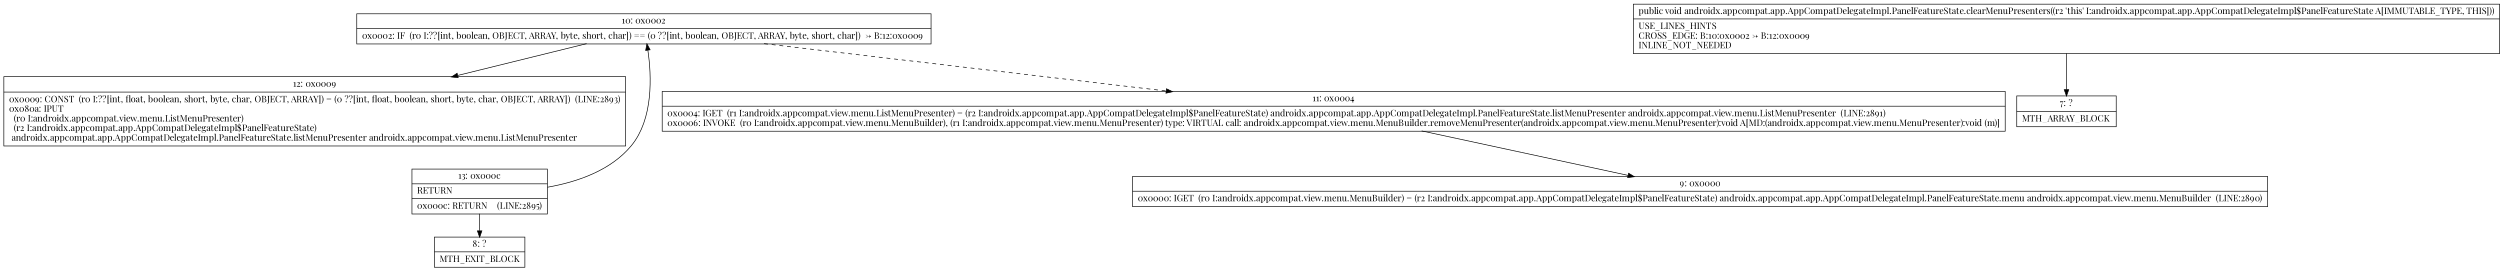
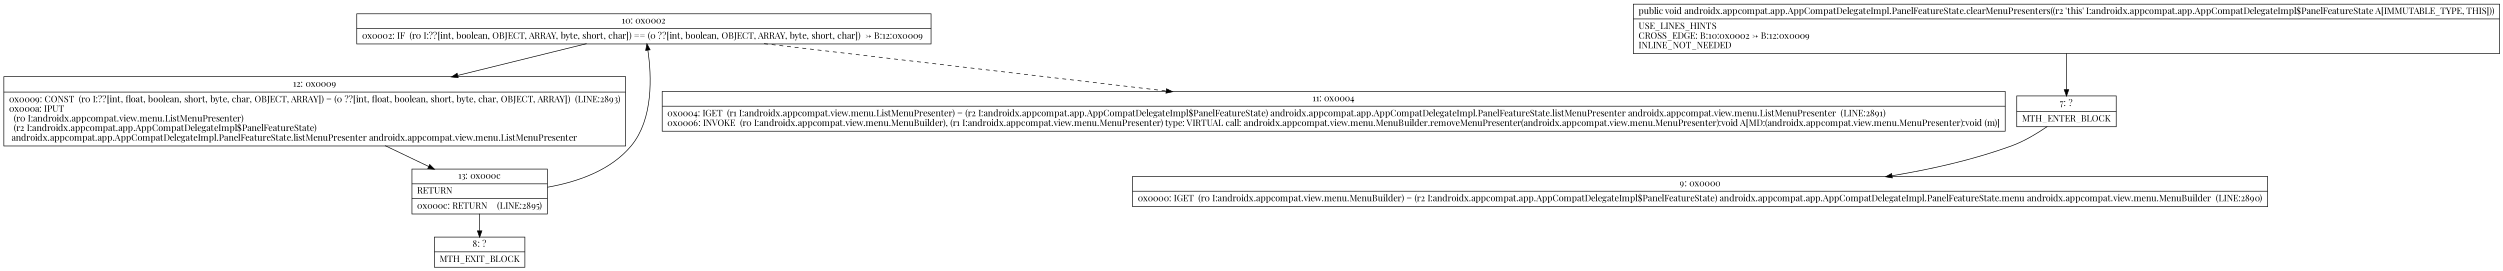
(39, 109) -> (39, 109)
(2066, 119) -> (2066, 119)
(1525, 153) -> (1972, 158)
none -> (407, 156)
